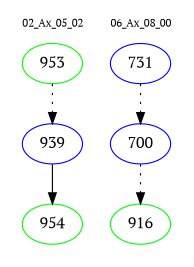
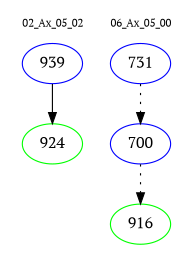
(141, 24) -> (141, 24)
(52, 64) -> none
(52, 224) -> (52, 144)
